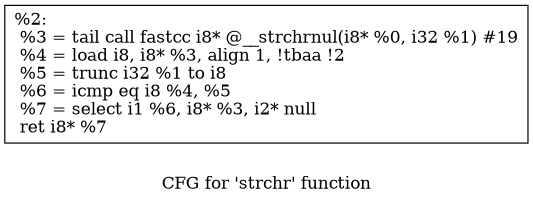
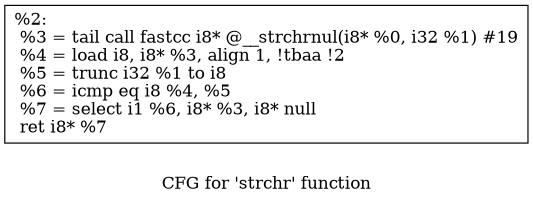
(166, 110) -> (166, 110)
